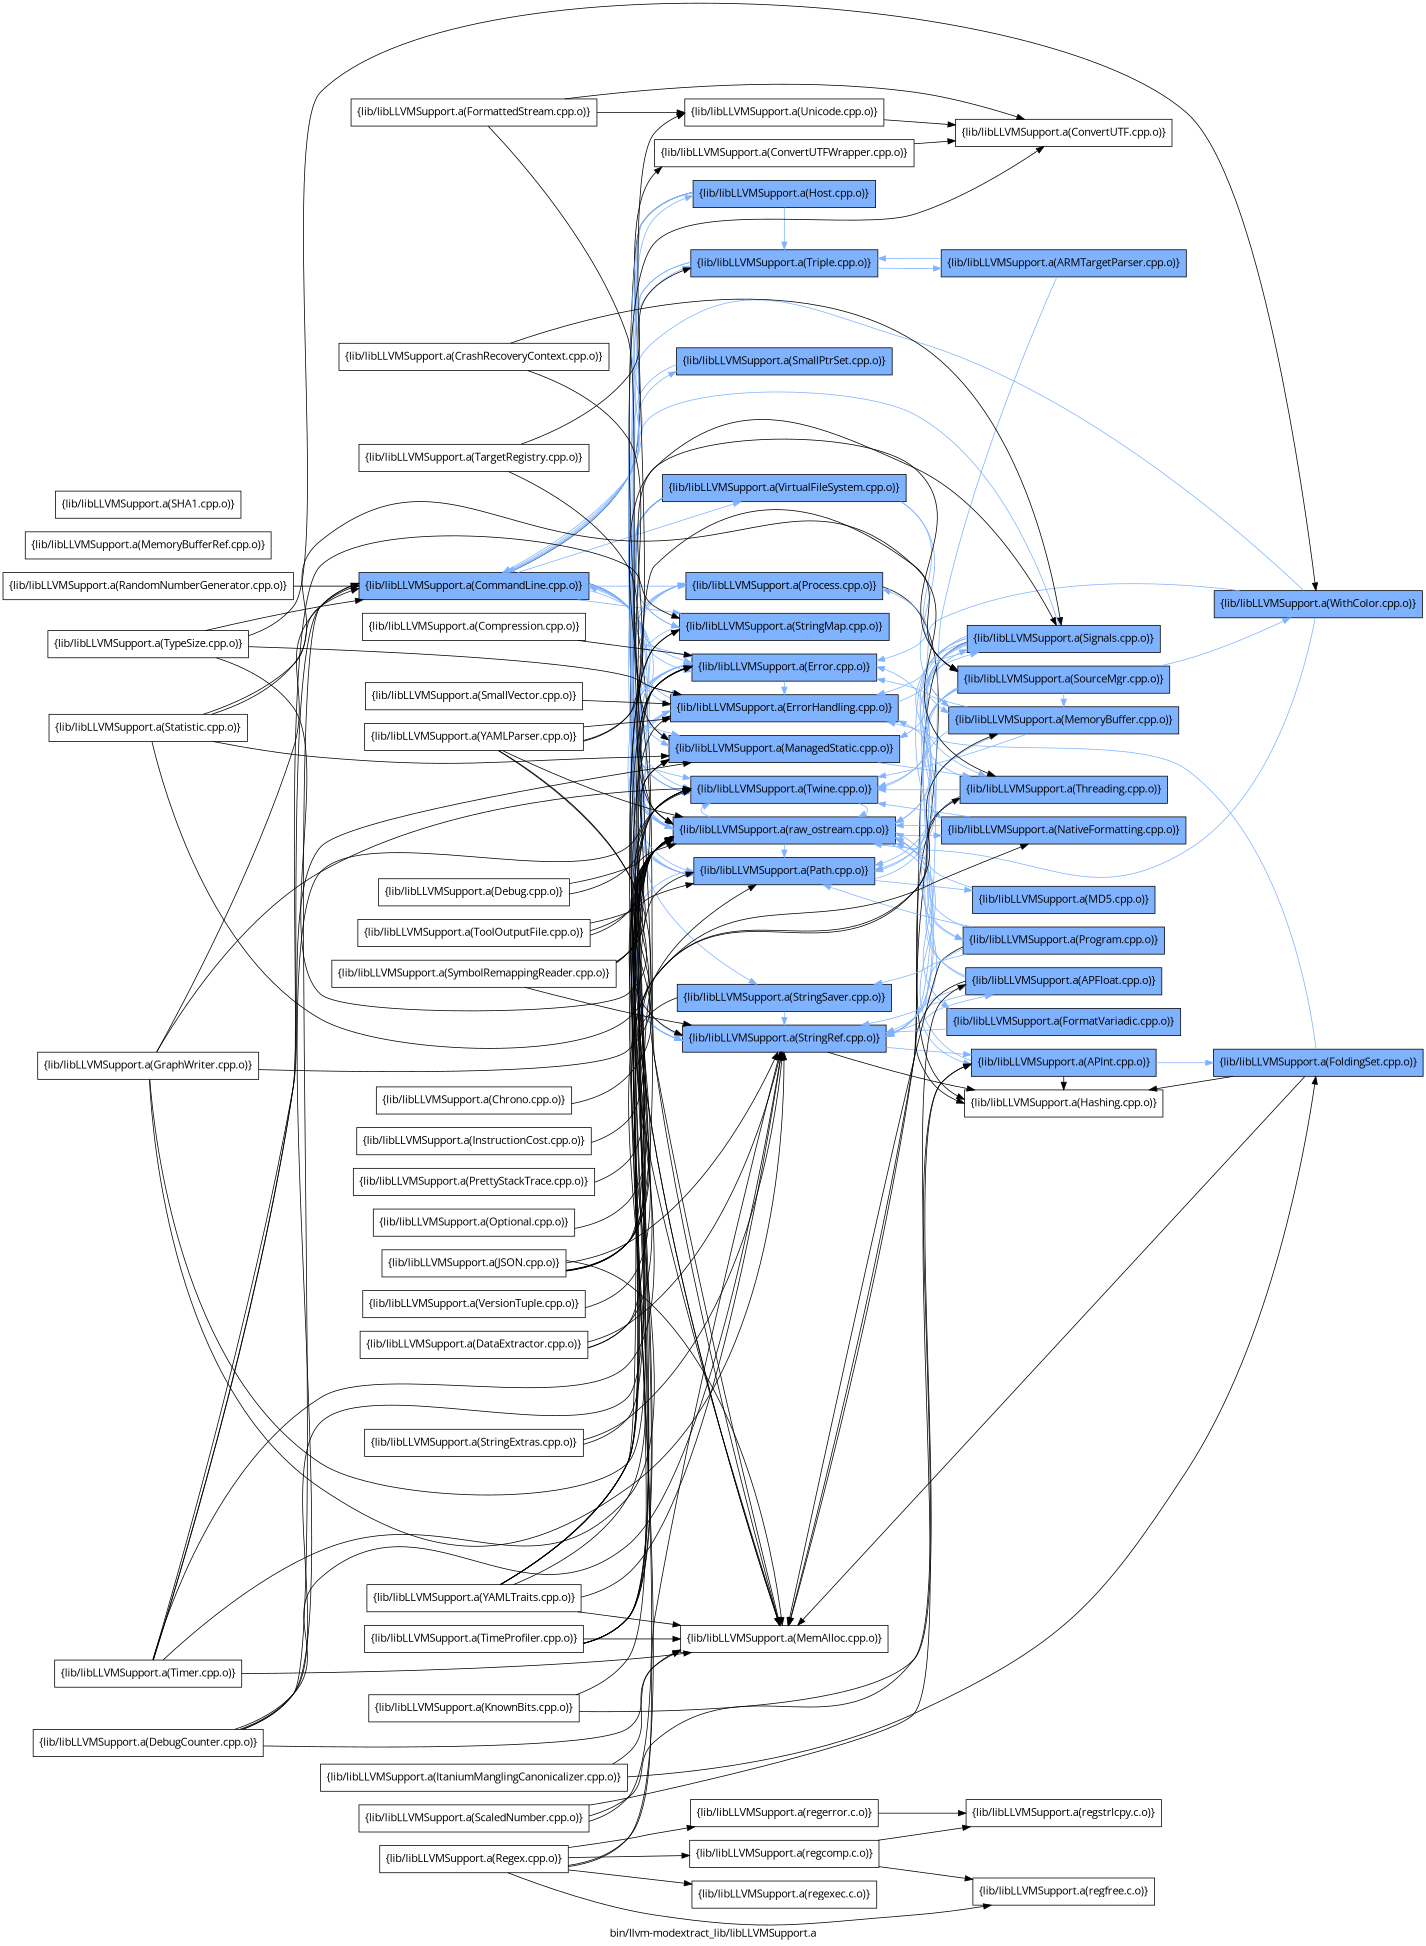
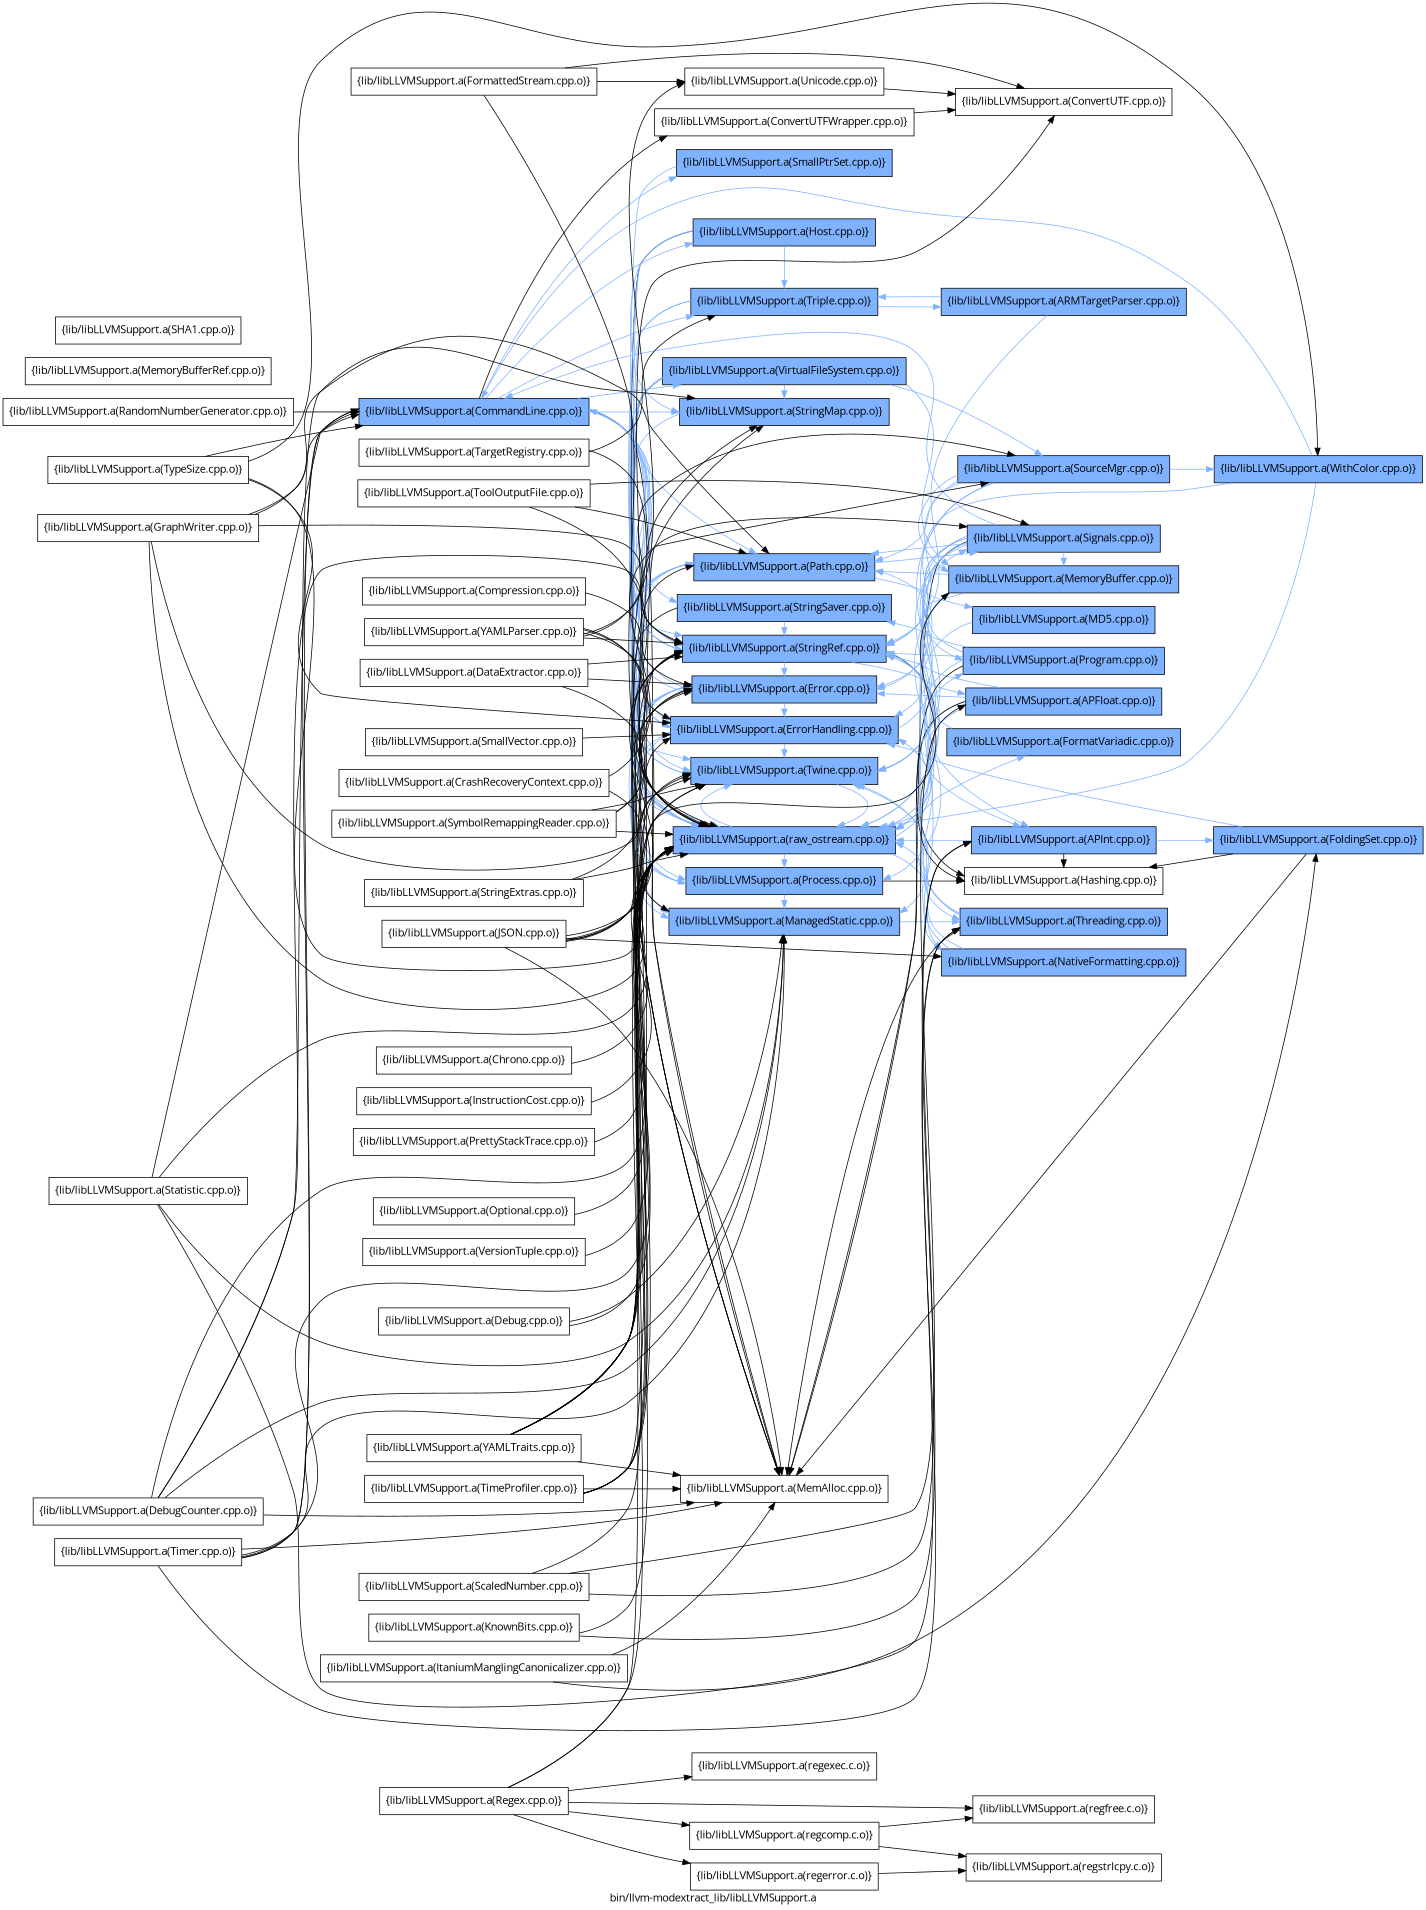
(642, 725) -> none
(628, 774) -> none
